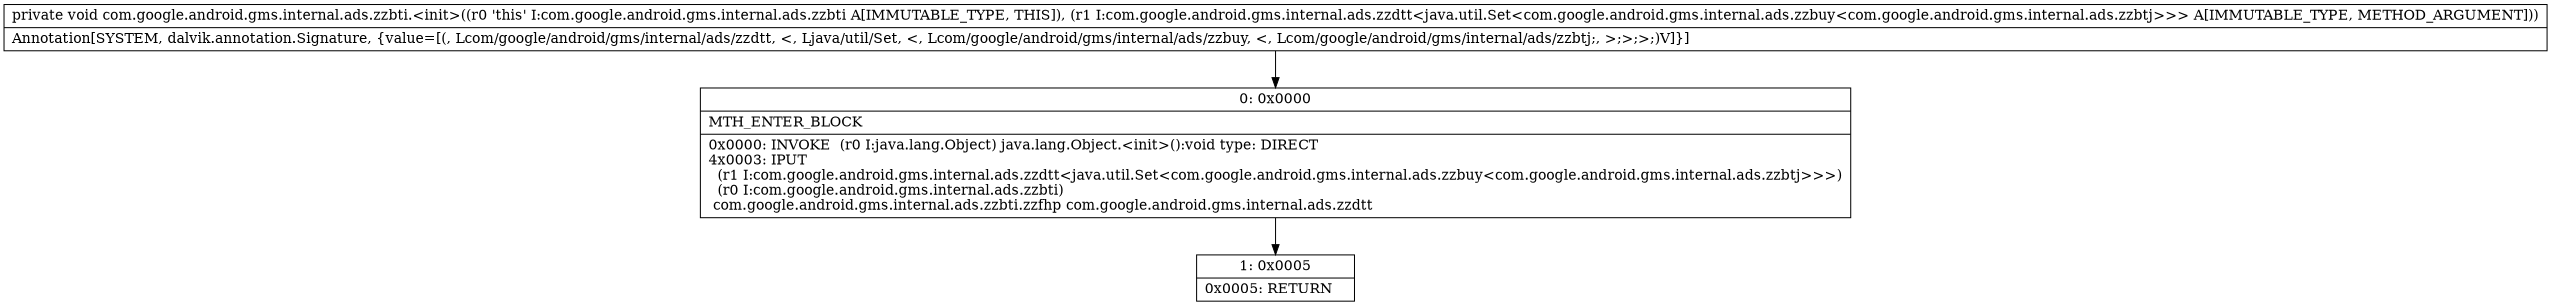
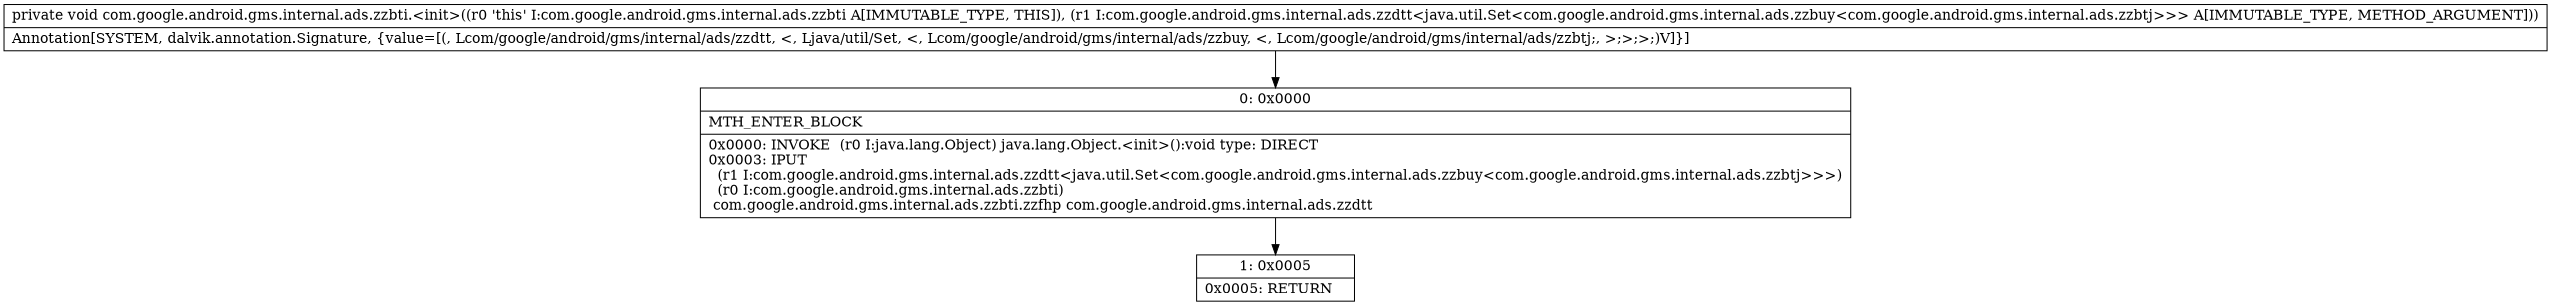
(762, 160) -> (762, 160)
